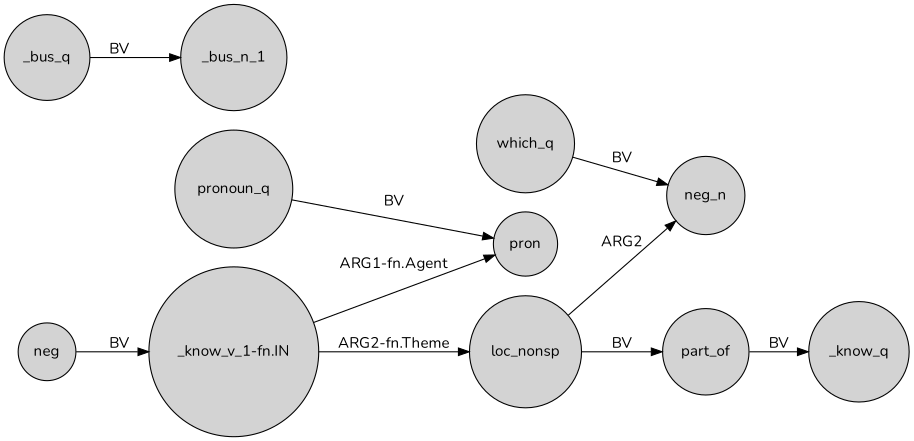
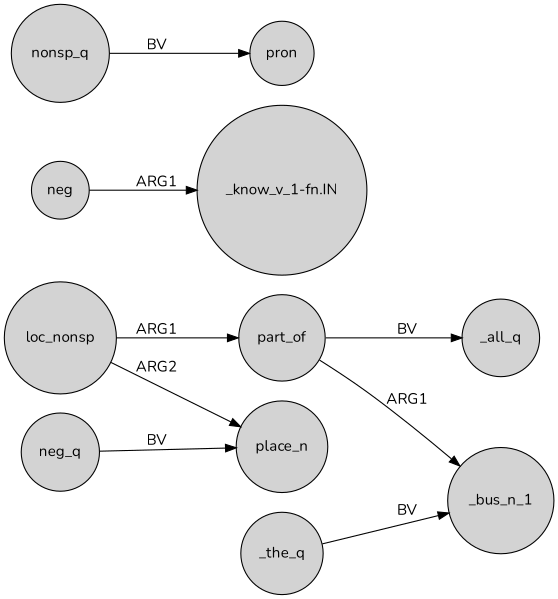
(47, 58) -> (282, 553)
(525, 144) -> (60, 452)
(234, 189) -> (60, 53)
(706, 196) -> (282, 447)
(399, 291) -> none
(119, 344) -> (157, 182)
(622, 344) -> (157, 330)
(389, 352) -> none
(859, 352) -> (501, 338)
none -> (387, 407)
